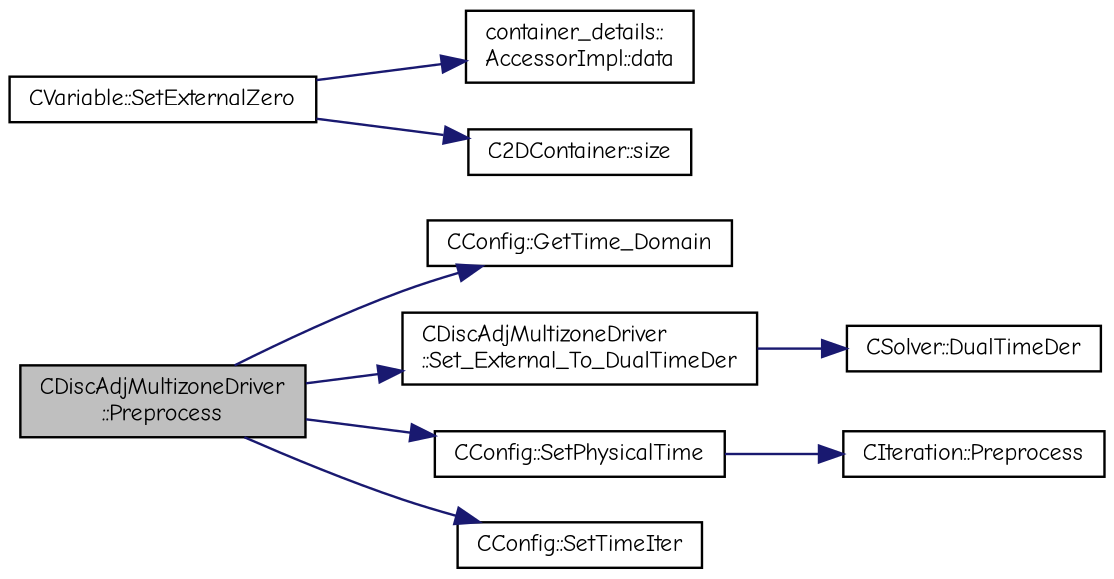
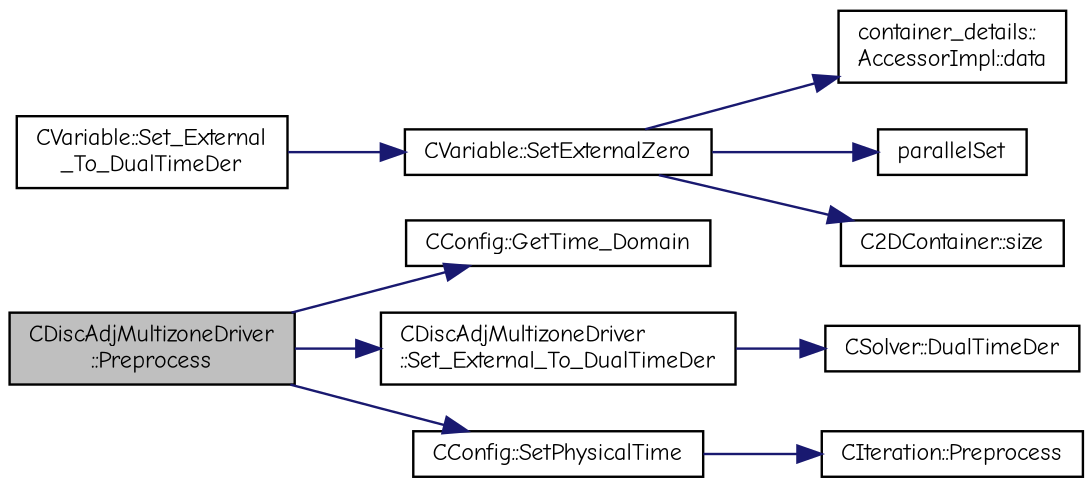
none -> (152, 152)
none -> (952, 152)
(580, 545) -> none
